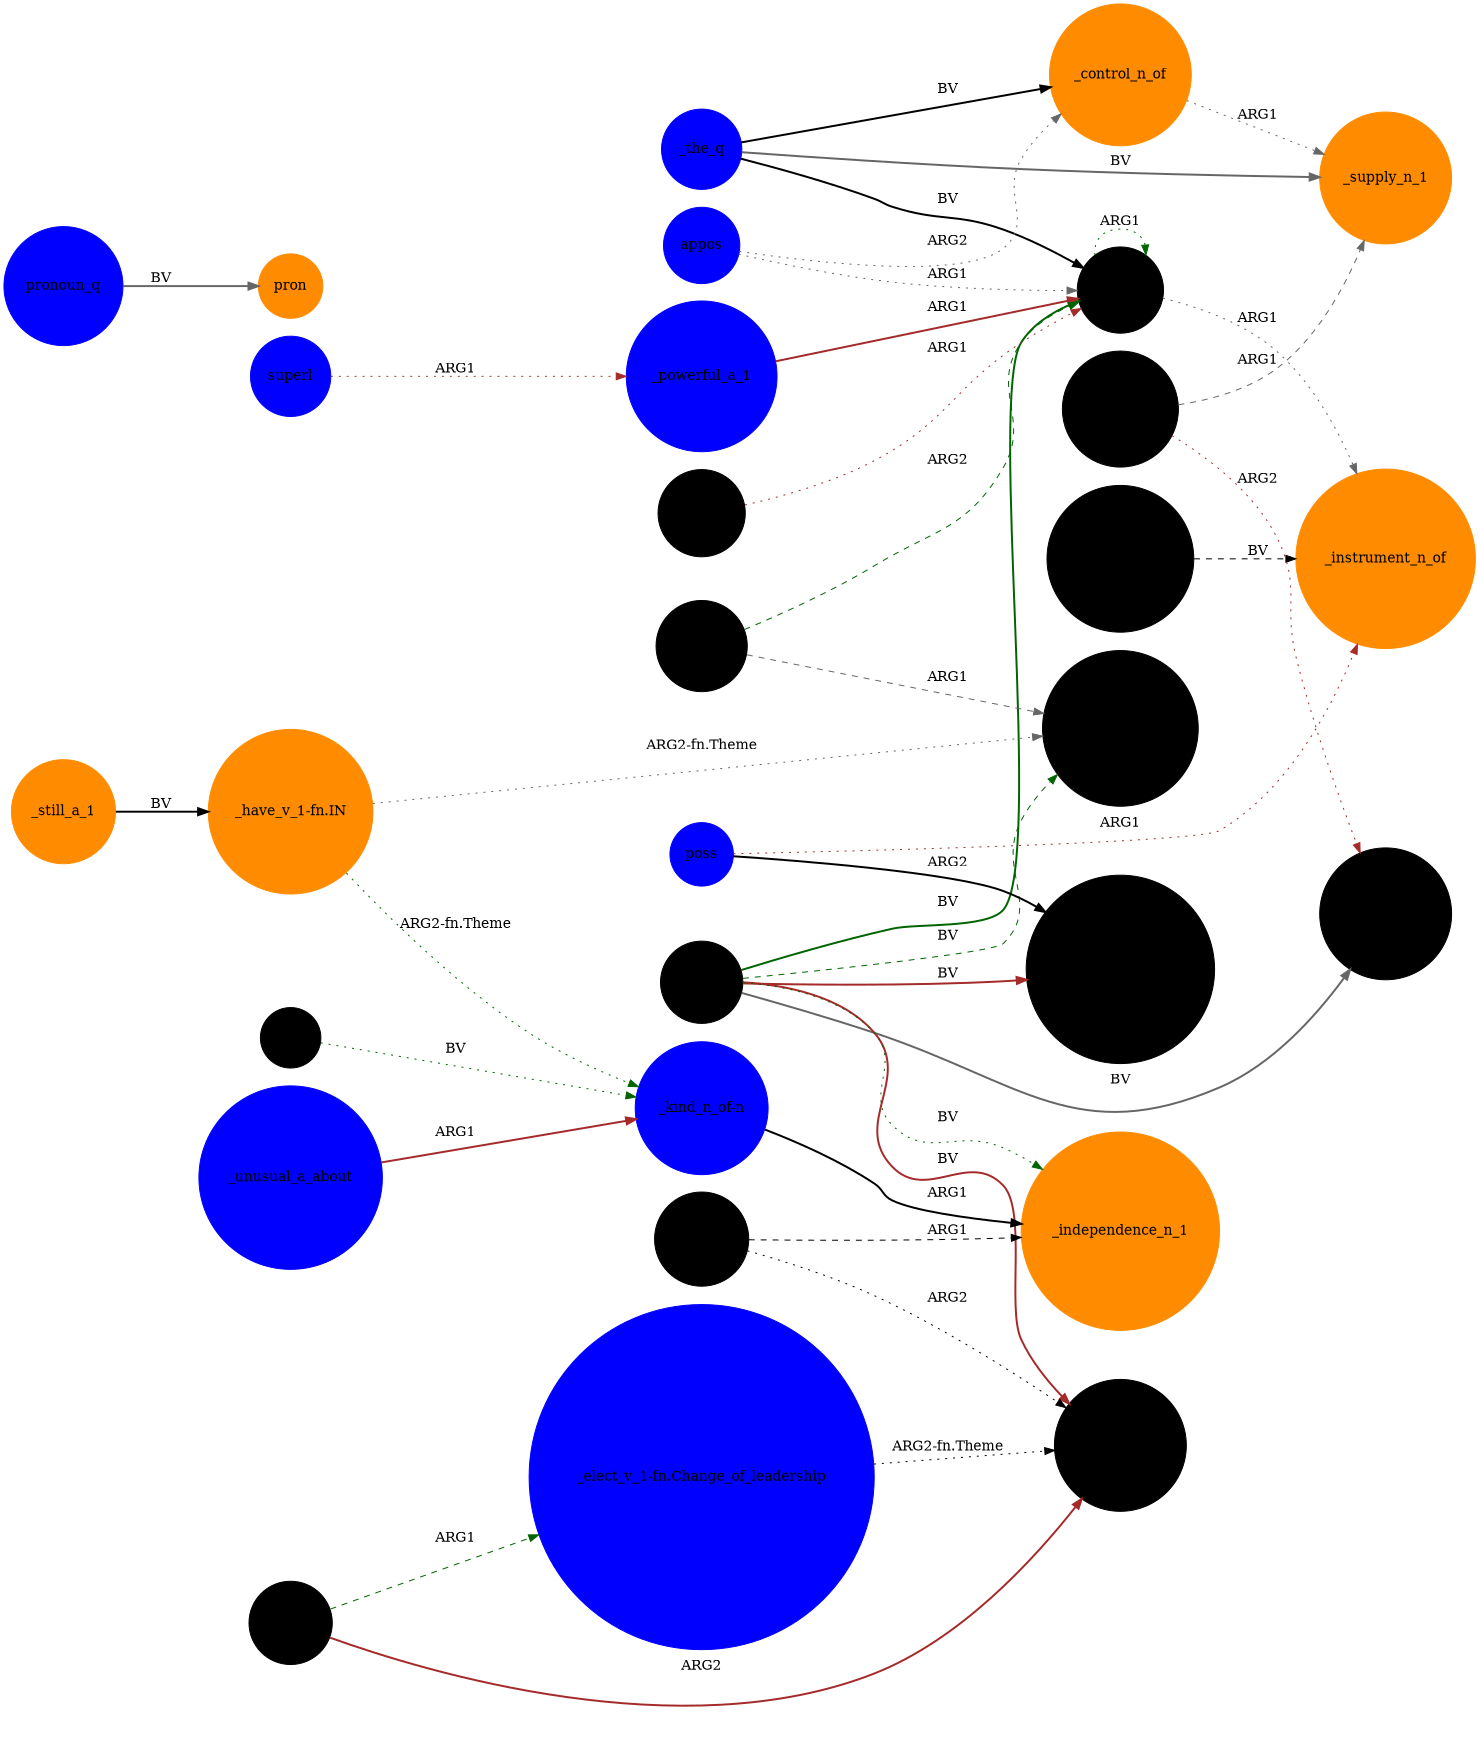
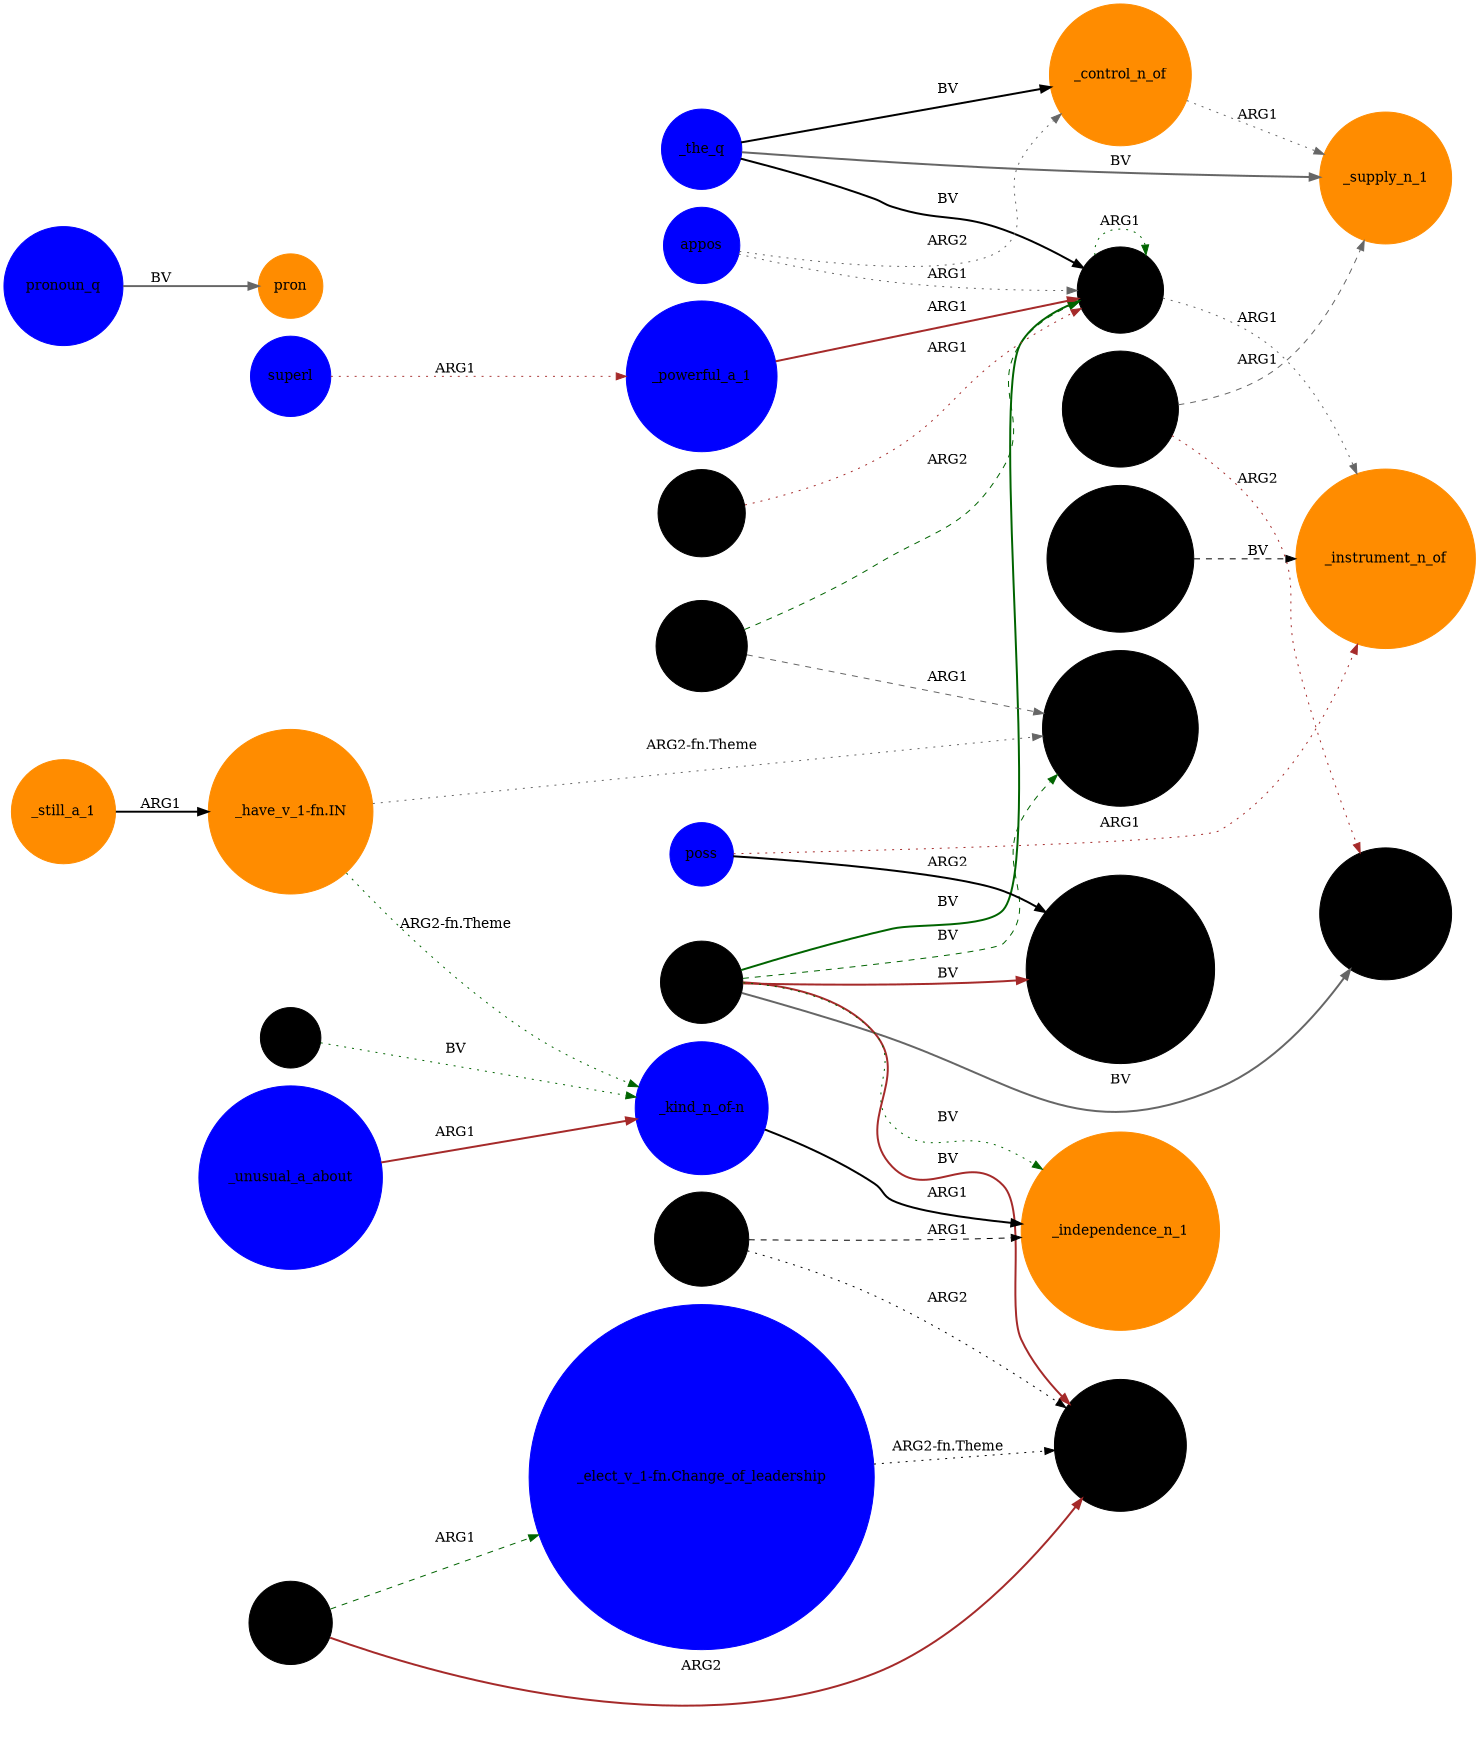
(161, 804) -> (161, 804)
